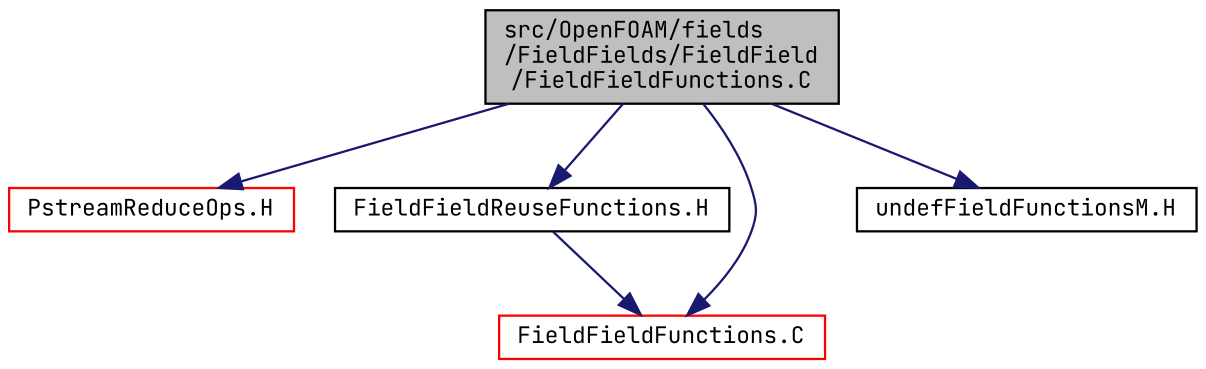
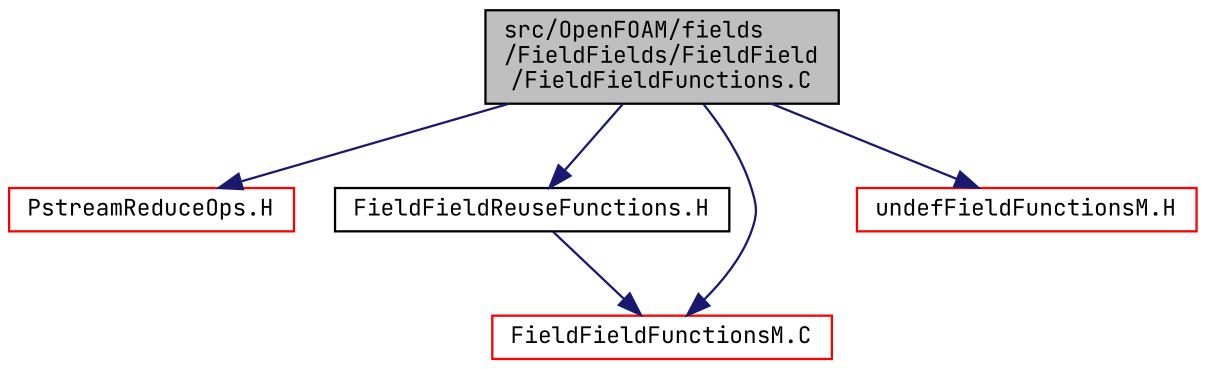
(1027, 210) -> (1027, 210)
(662, 337) -> (662, 337)
